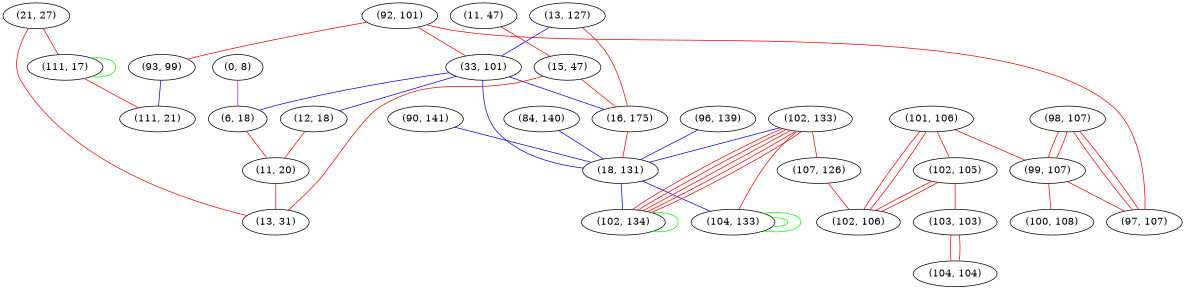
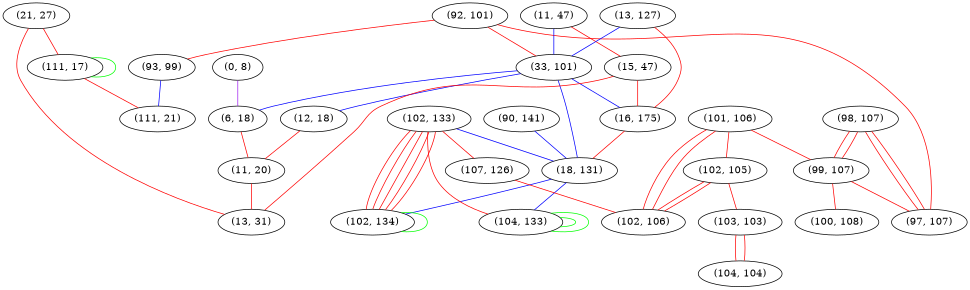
none -> (554, 42)
(542, 119) -> none
(718, 119) -> none
